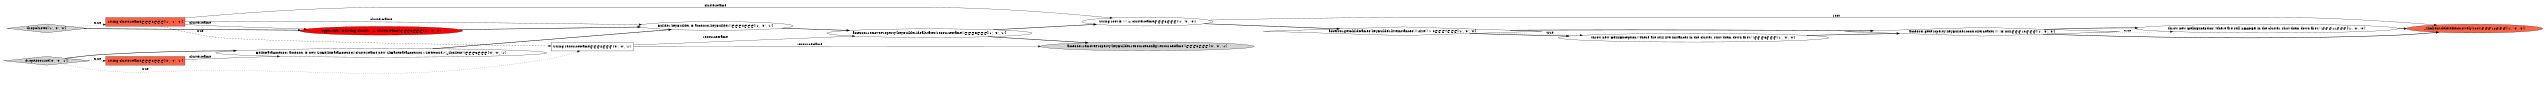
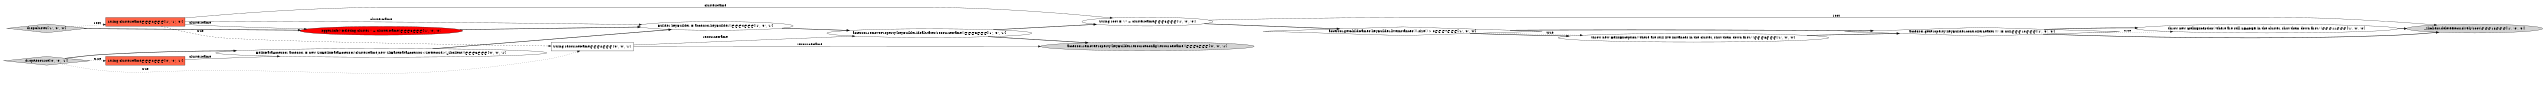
(98, 23) -> (98, 23)
(2475, 29) -> (2475, 29)
